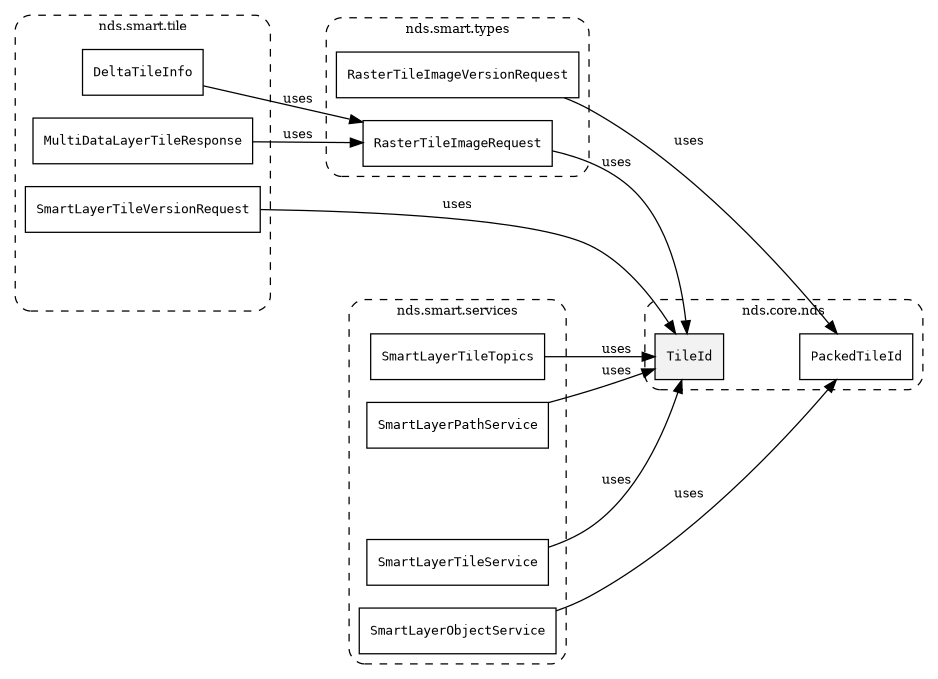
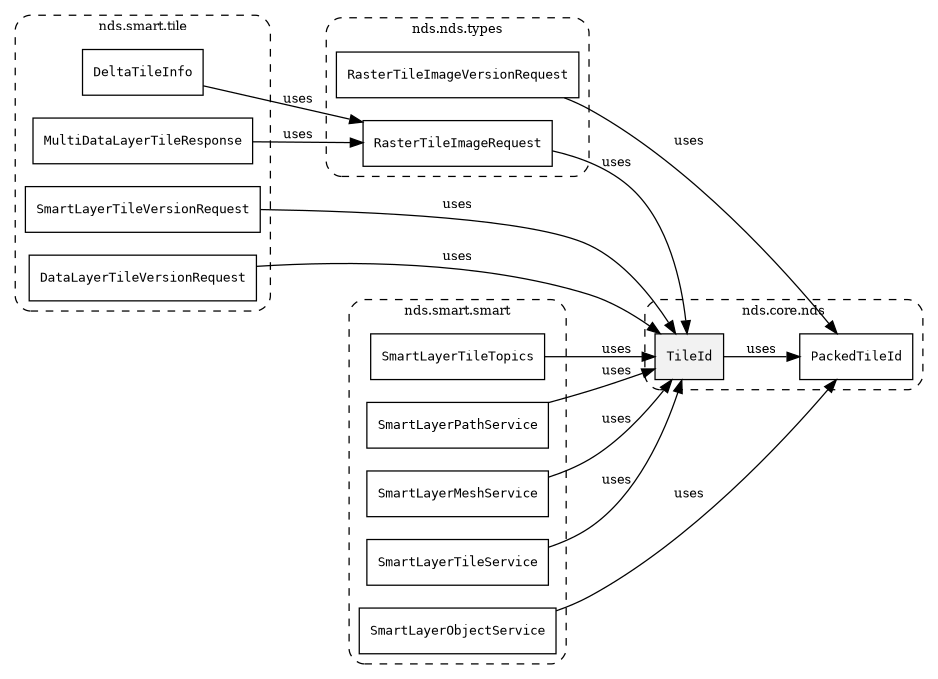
(458, 30) -> (458, 30)
none -> (143, 278)
(458, 312) -> (458, 312)
none -> (755, 357)
none -> (458, 494)
